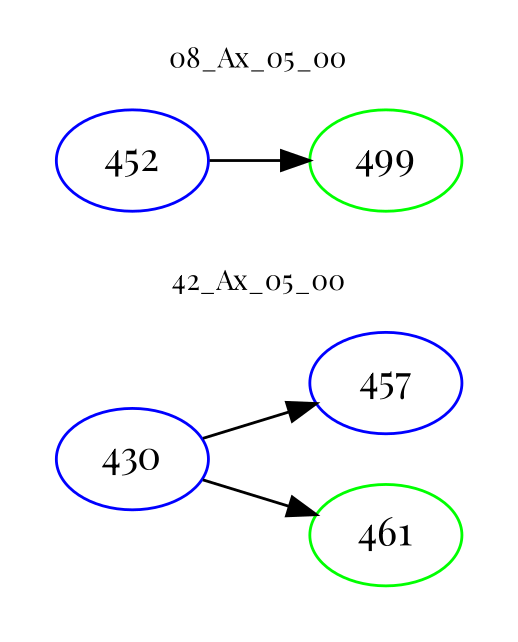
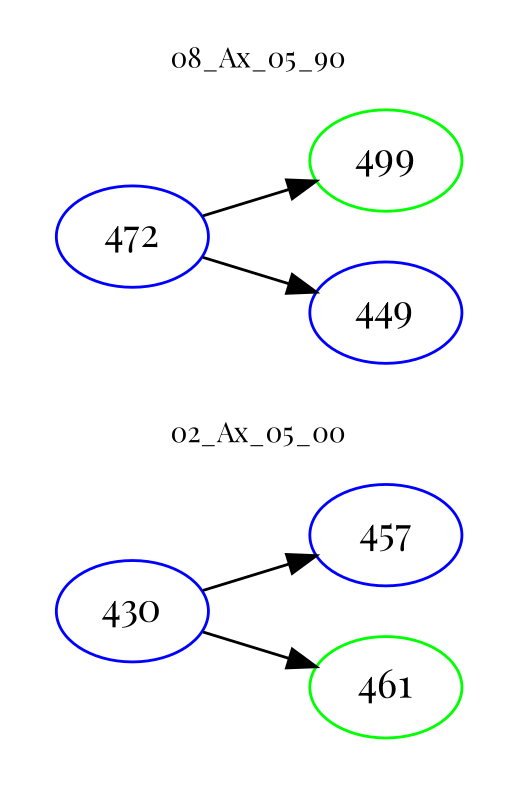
(259, 61) -> (259, 61)
(132, 161) -> (132, 237)
(259, 283) -> (259, 435)
none -> (386, 313)
